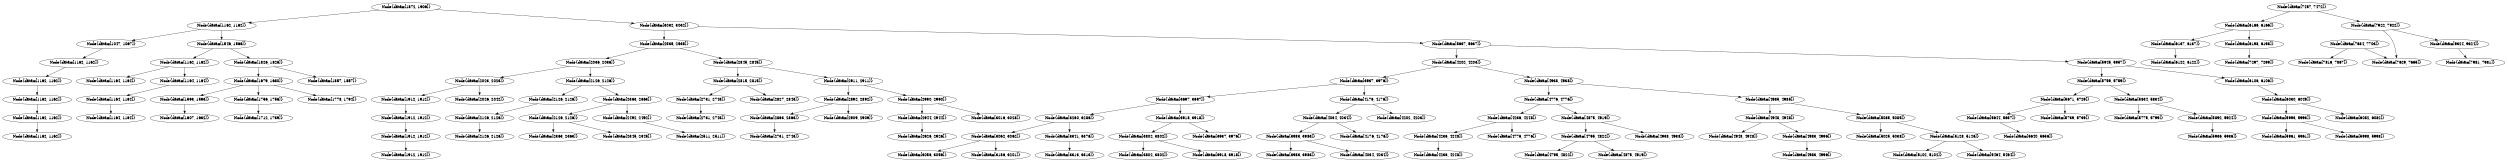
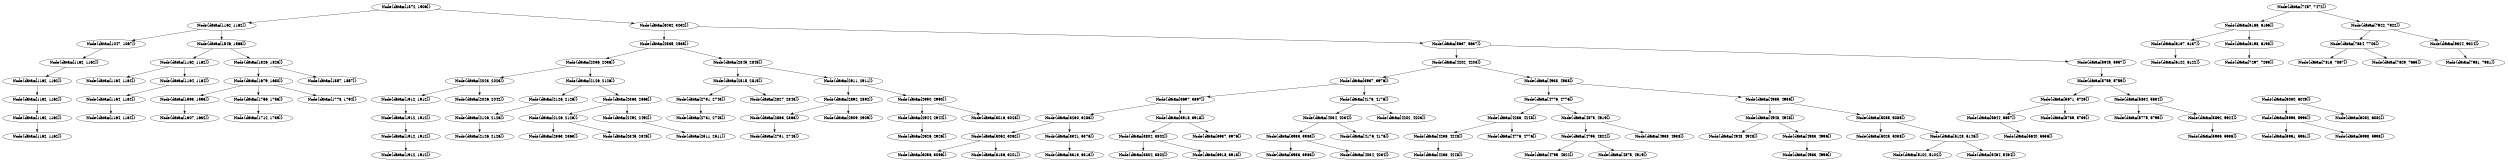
(2393, 41) -> (2366, 34)
(2249, 81) -> none
